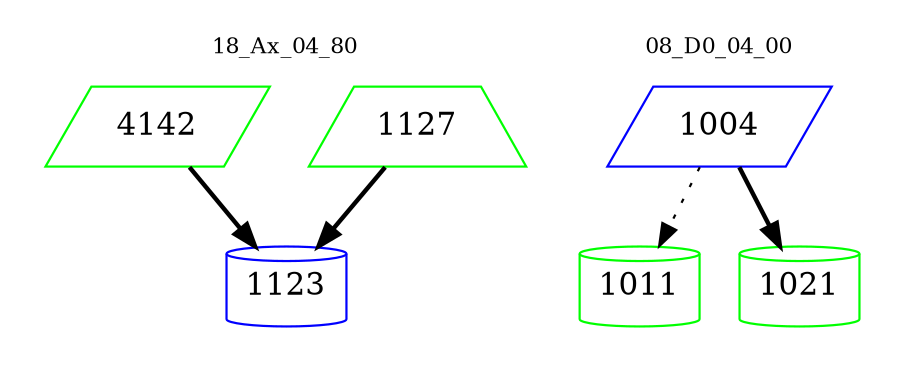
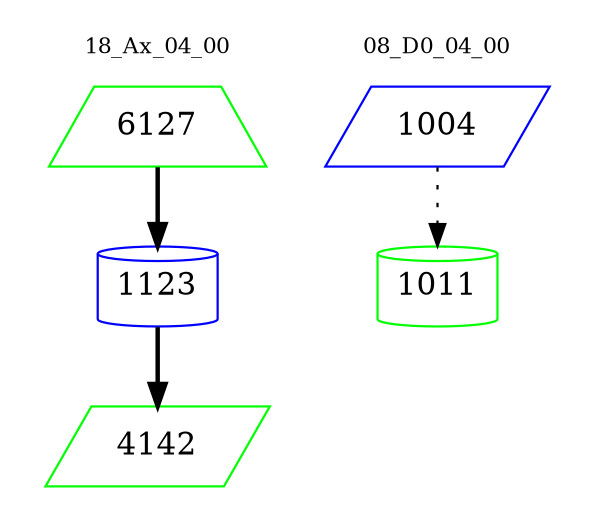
(285, 48) -> (158, 48)
(418, 127) -> (158, 127)
(215, 198) -> (158, 356)
(800, 286) -> none
